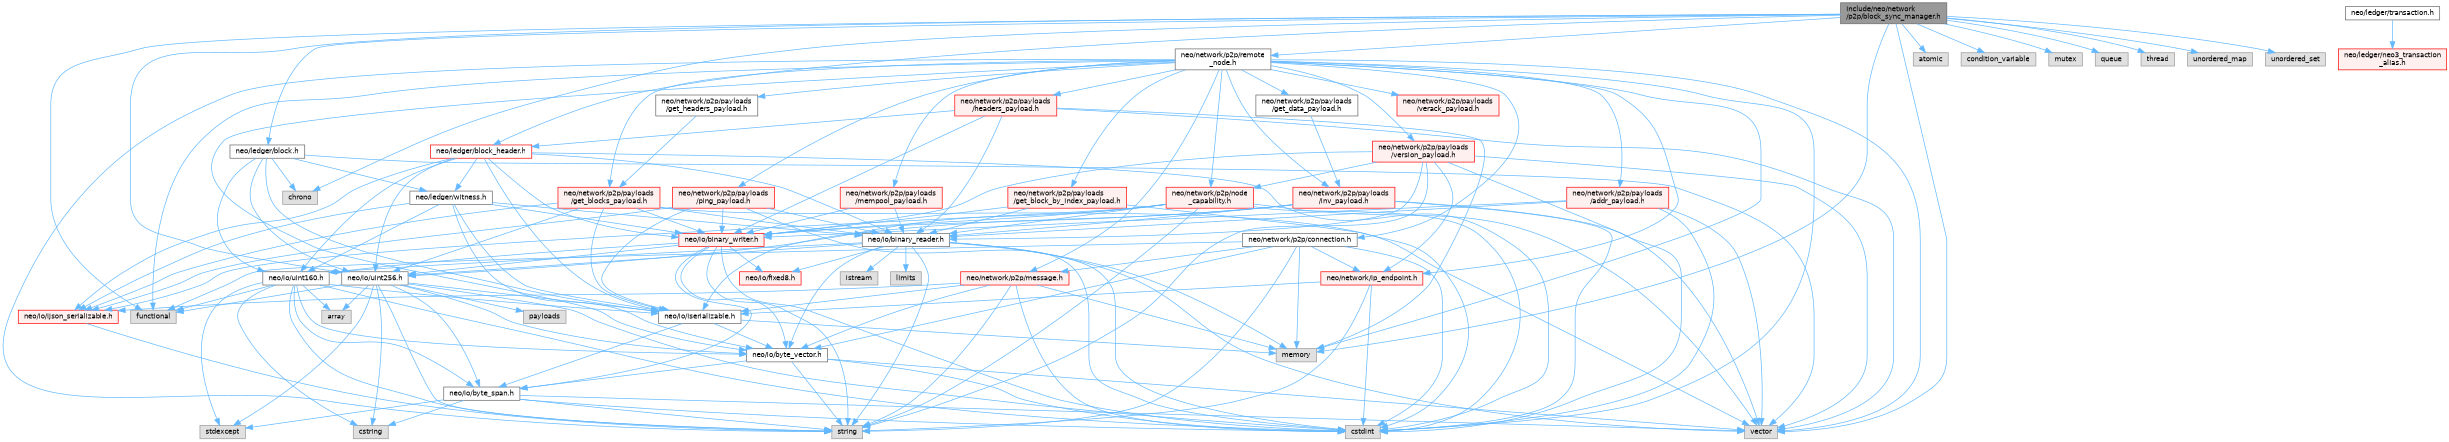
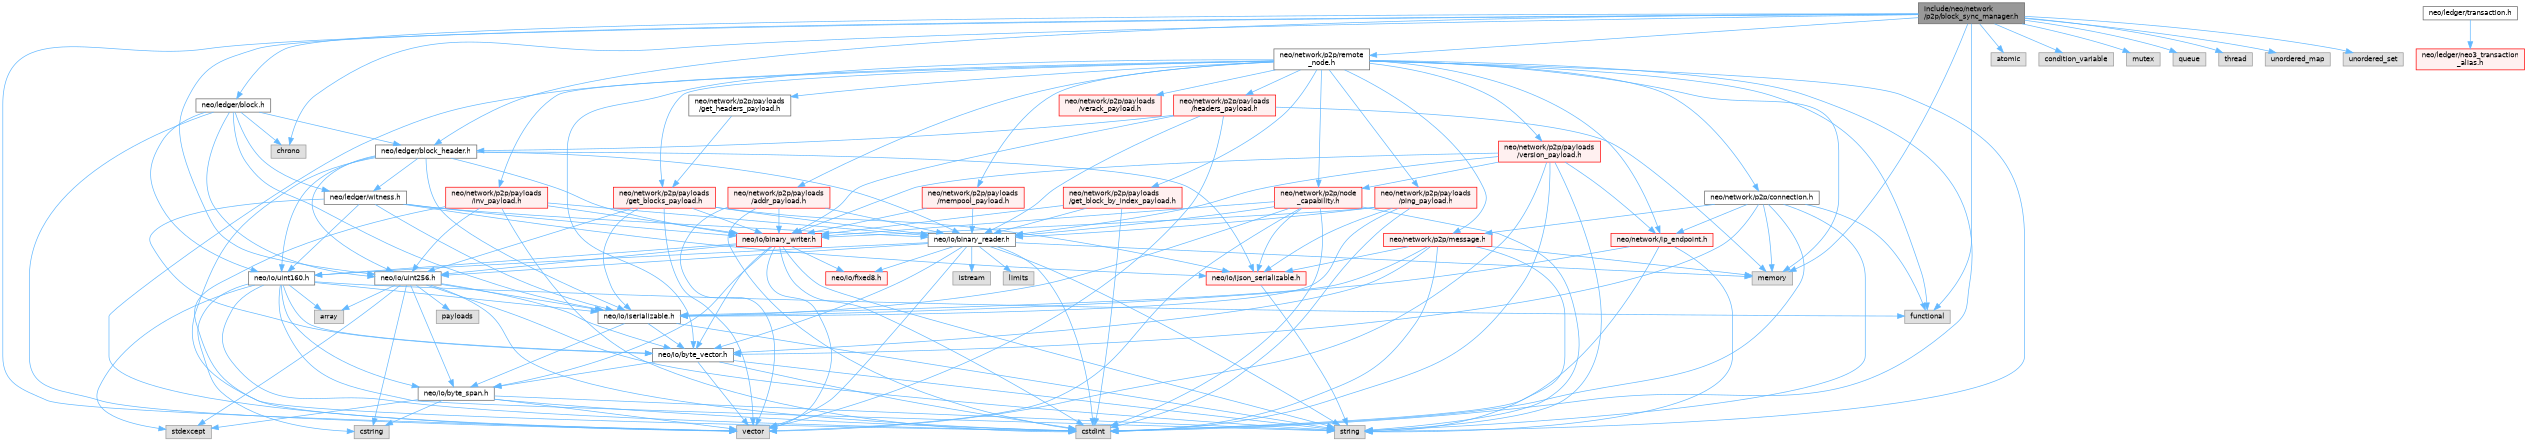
(1307, 105) -> none
none -> (326, 128)
(481, 152) -> (426, 152)
(262, 298) -> none
none -> (827, 333)
(1005, 336) -> (1018, 378)
